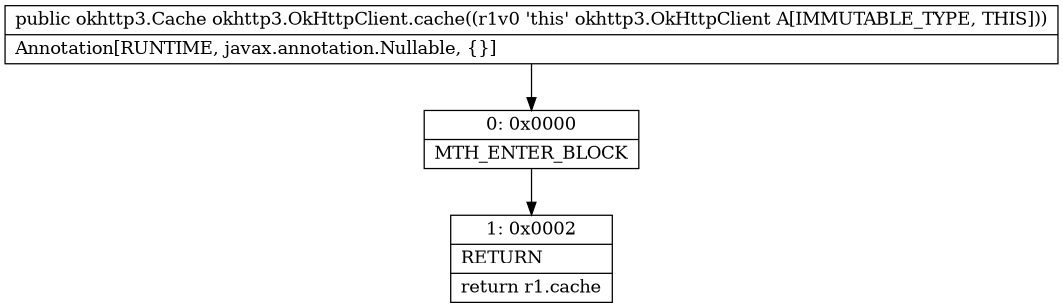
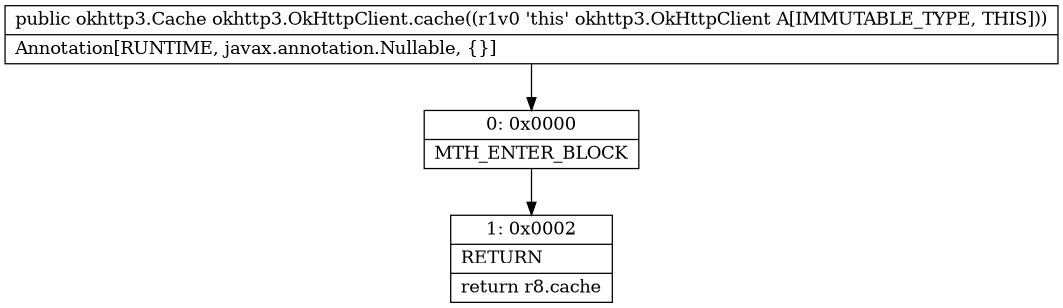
(532, 287) -> (532, 287)
